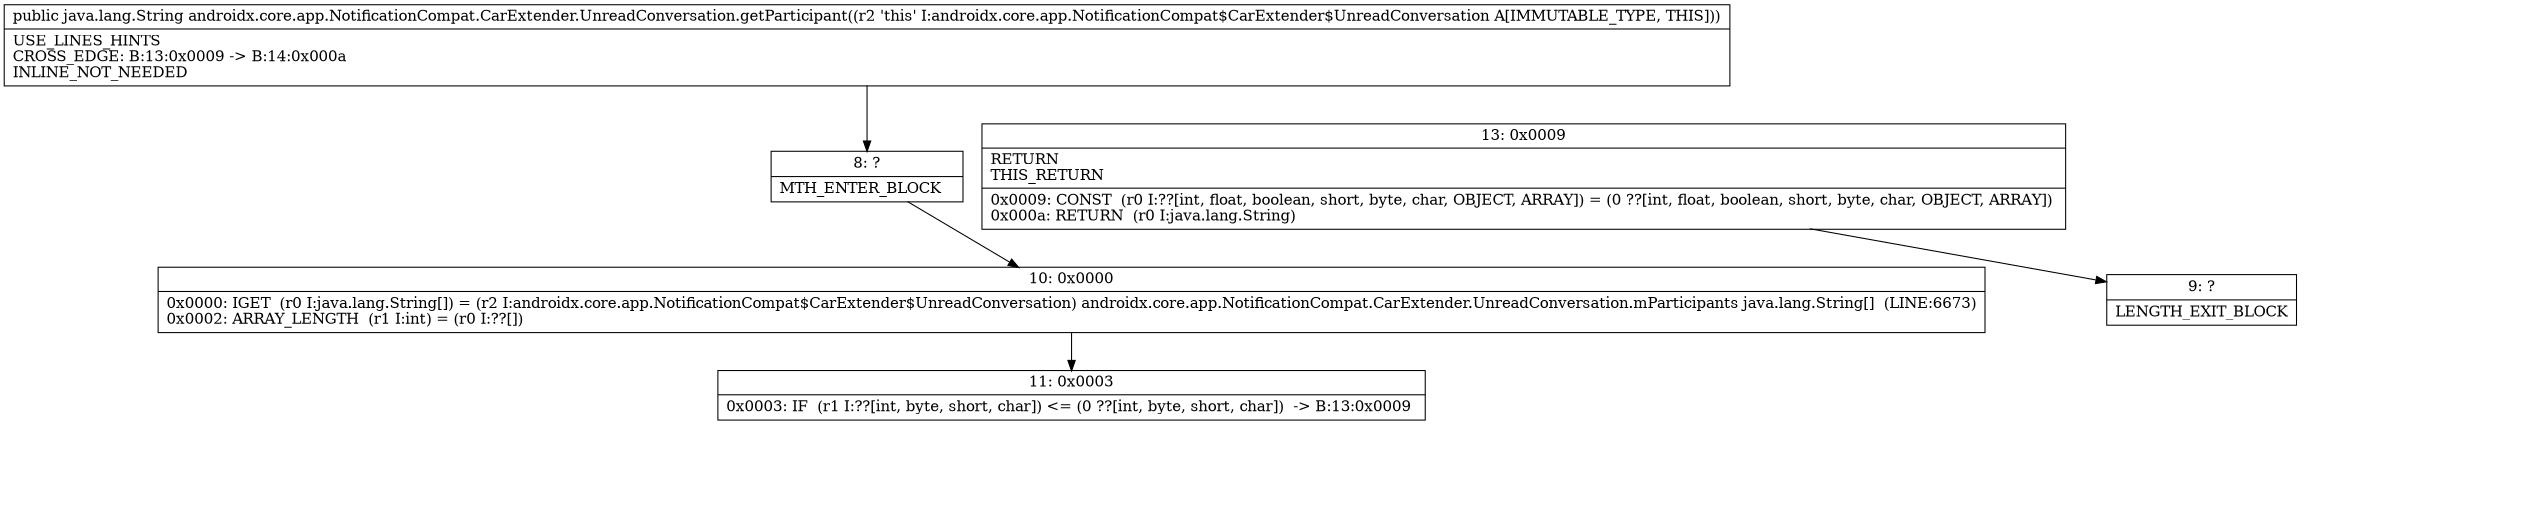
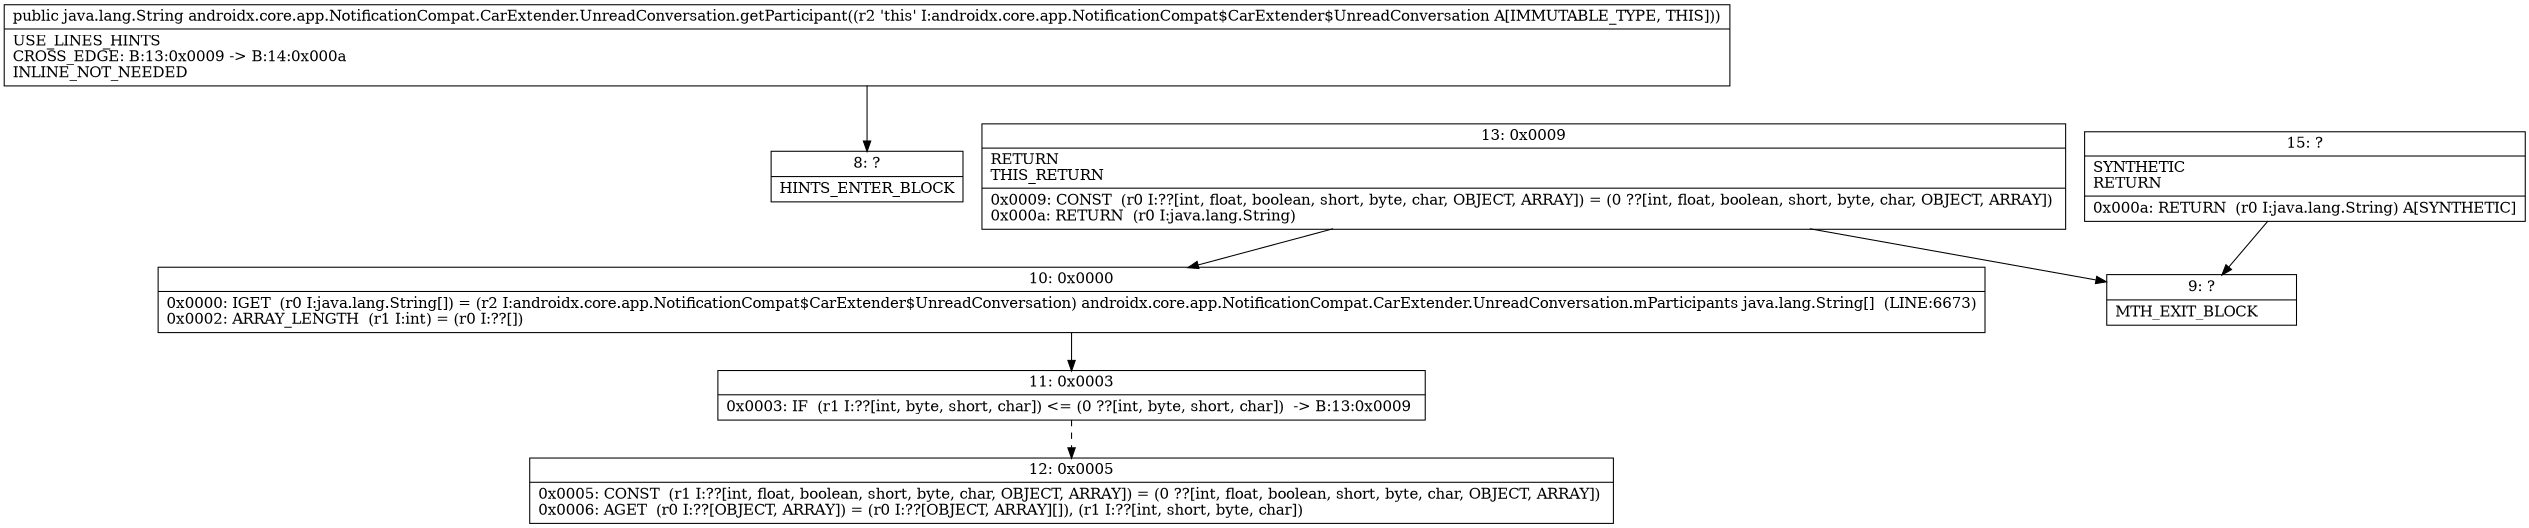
none -> (2305, 177)
(861, 189) -> (867, 189)
(959, 232) -> (1266, 247)
(2202, 312) -> (2187, 312)
none -> (1072, 491)
